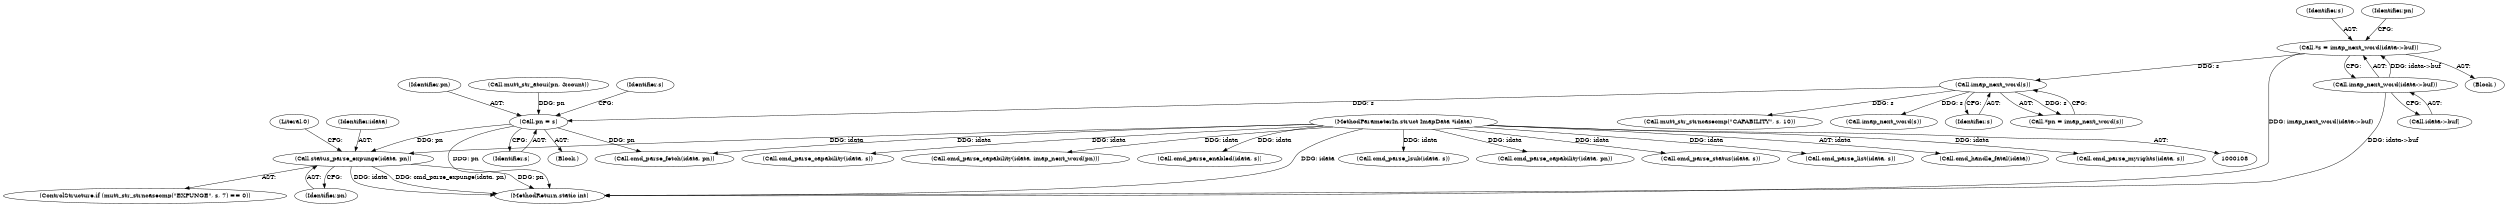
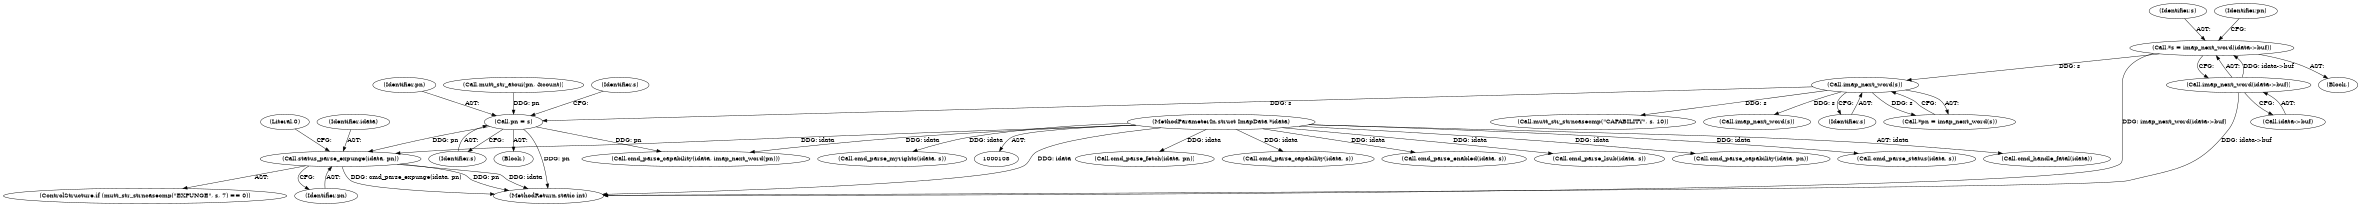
(597, 139) -> (597, 139)
(1851, 159) -> none
